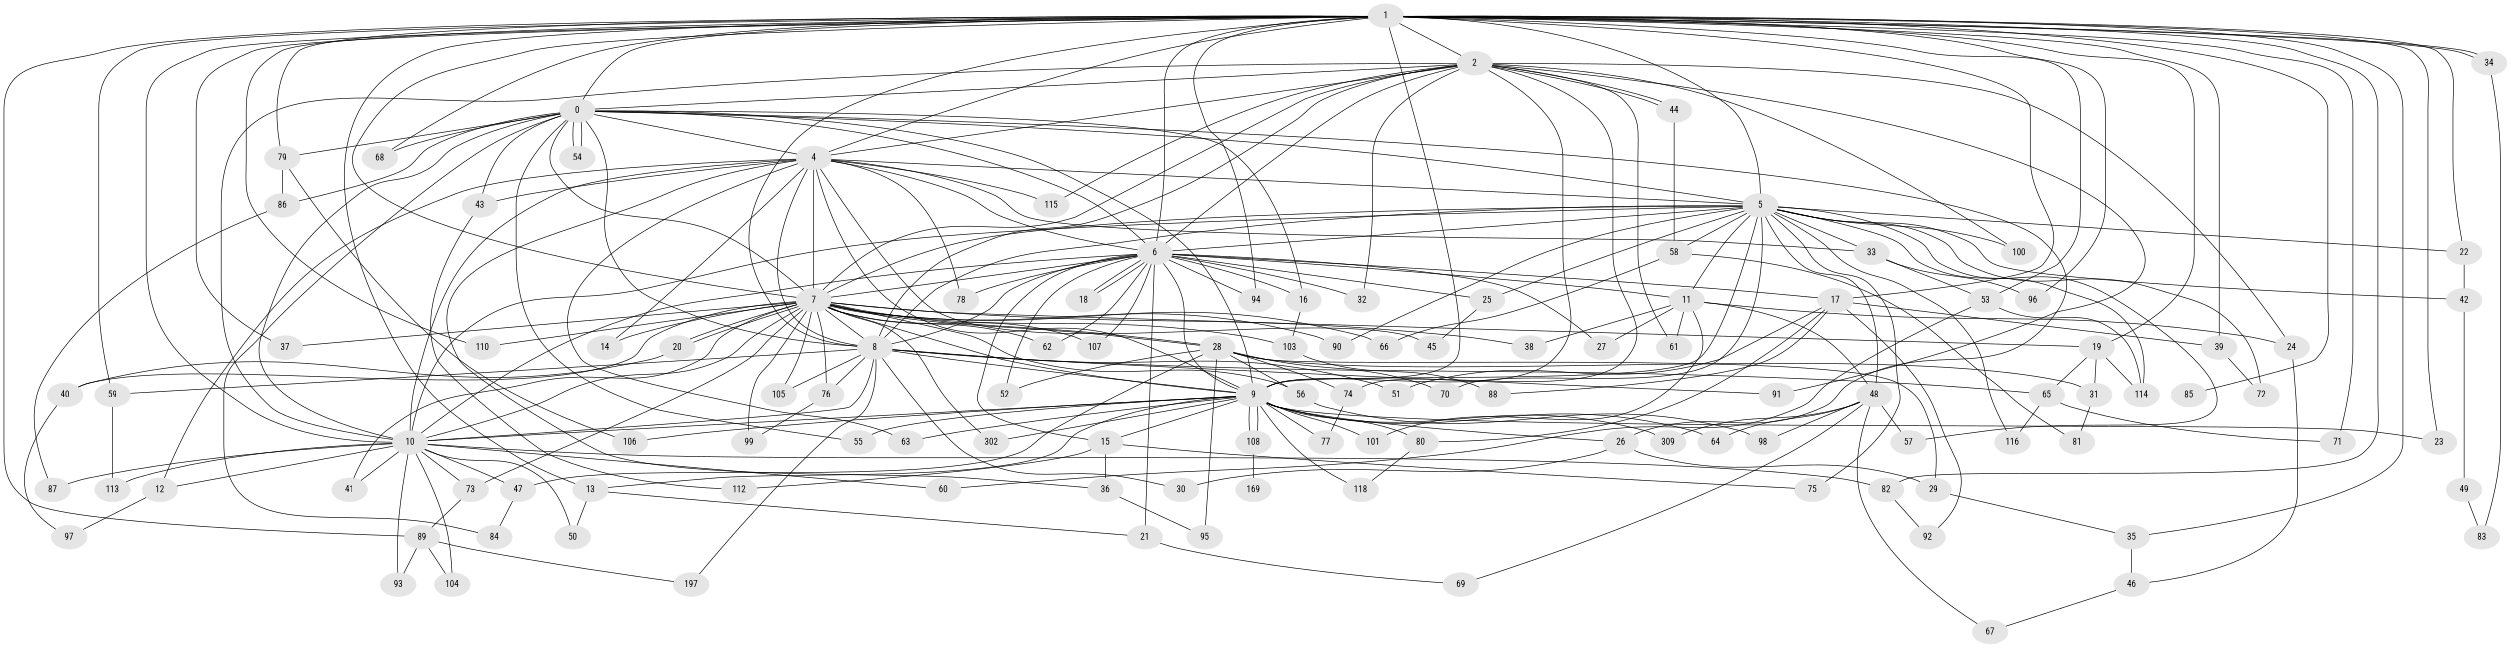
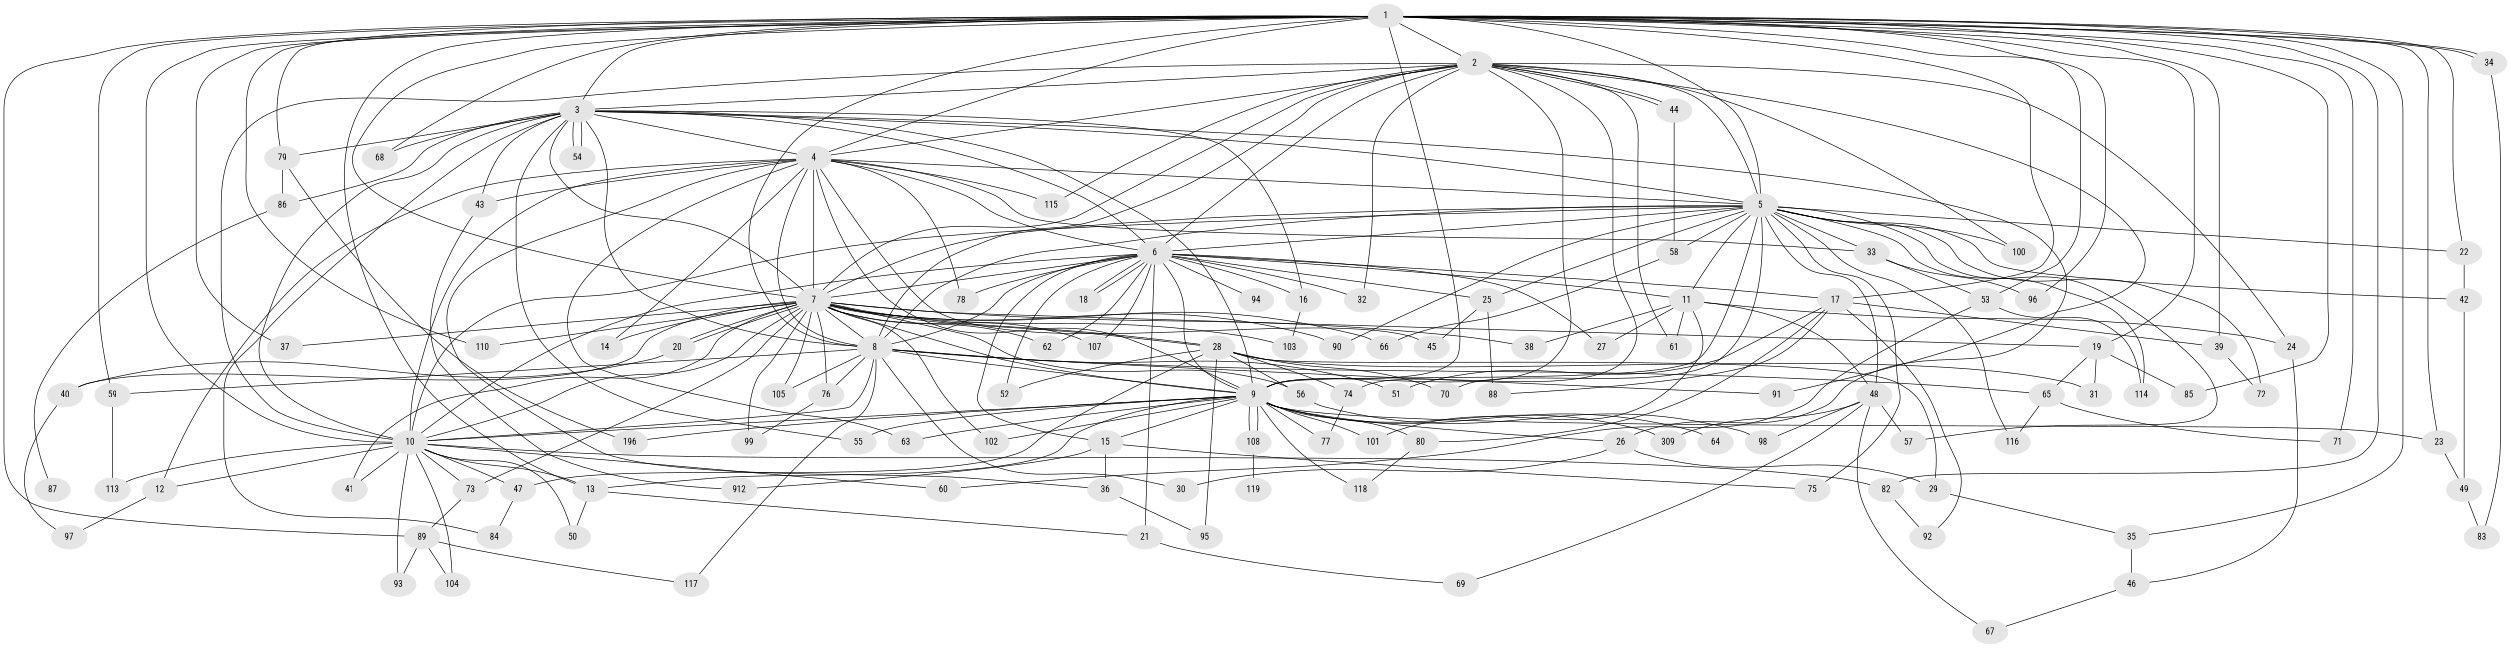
(1180, 52) -> none
(1195, 90) -> none
none -> (1691, 96)
(577, 111) -> (577, 111)
(1391, 371) -> (1490, 348)
(2119, 371) -> (2149, 375)
(1794, 418) -> none
(630, 442) -> (630, 442)
(991, 442) -> (991, 442)
(2077, 442) -> none
(180, 463) -> (500, 466)
none -> (2452, 466)
(739, 490) -> (739, 490)
(1253, 490) -> (1253, 490)
(691, 585) -> (691, 585)
